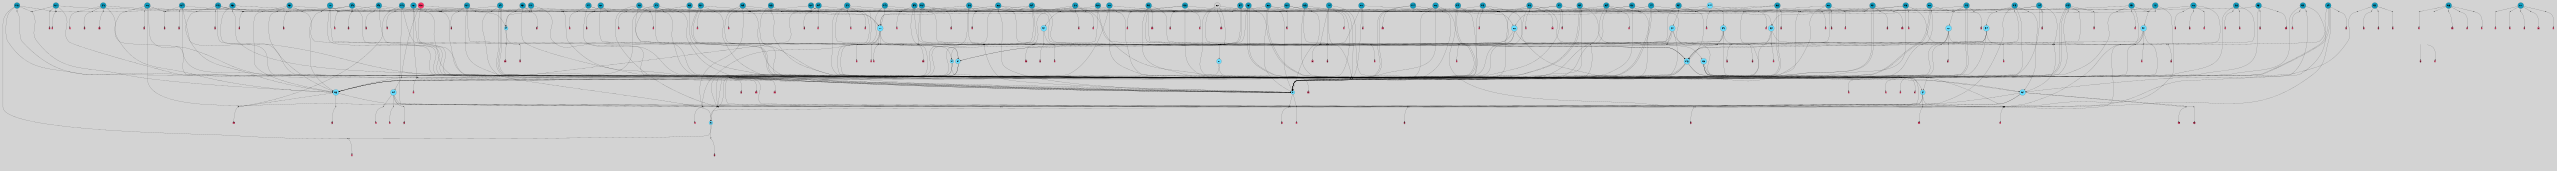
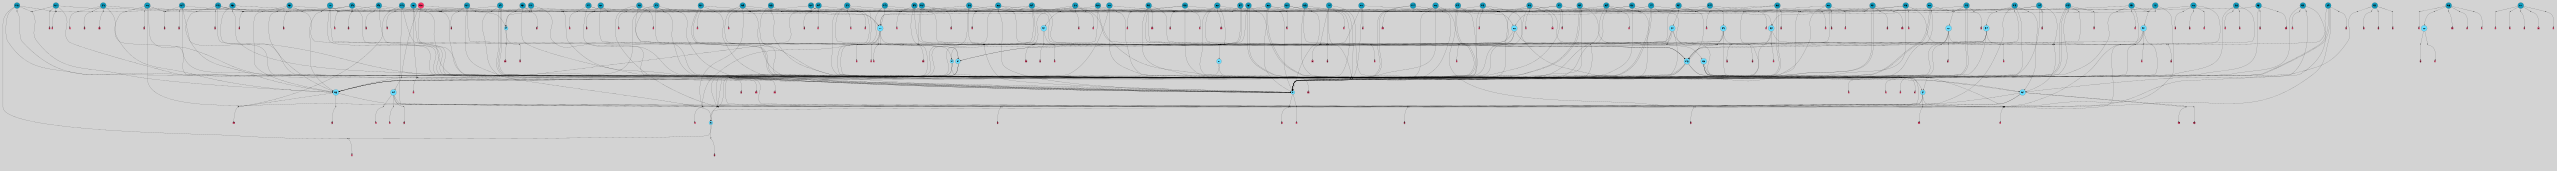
(690, 6) -> none
(1217, 6) -> (1217, 6)
(1710, 6) -> (1710, 6)
none -> (2424, 28)
none -> (998, 123)
